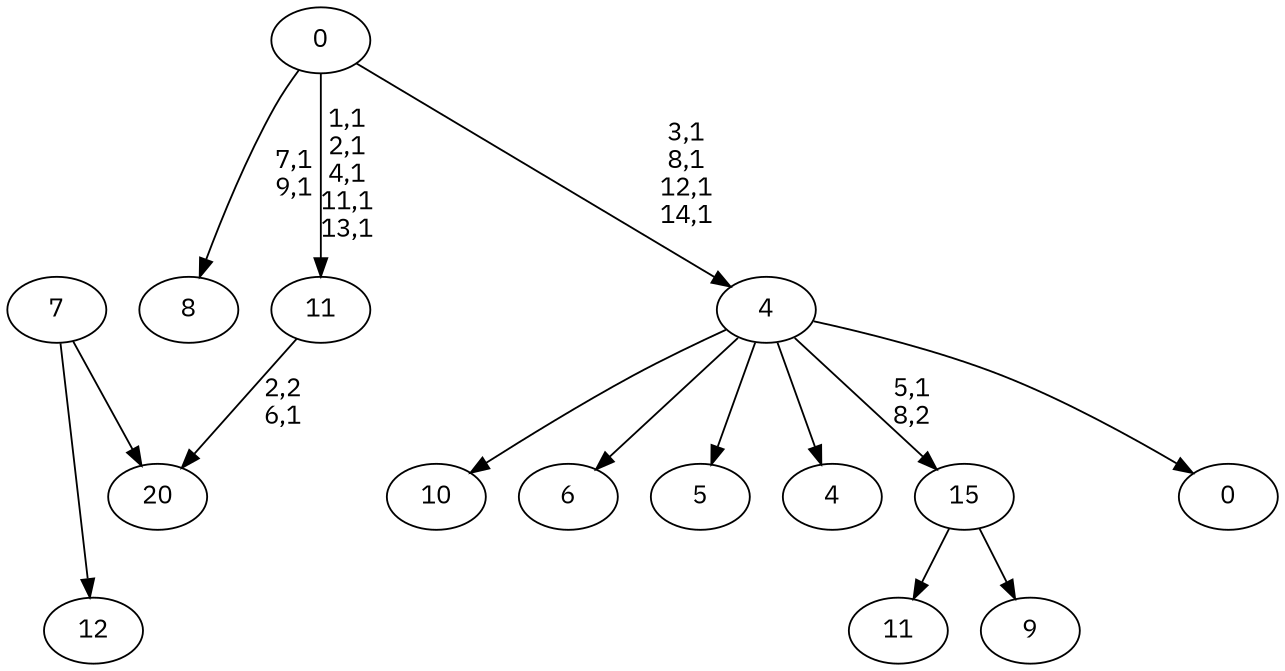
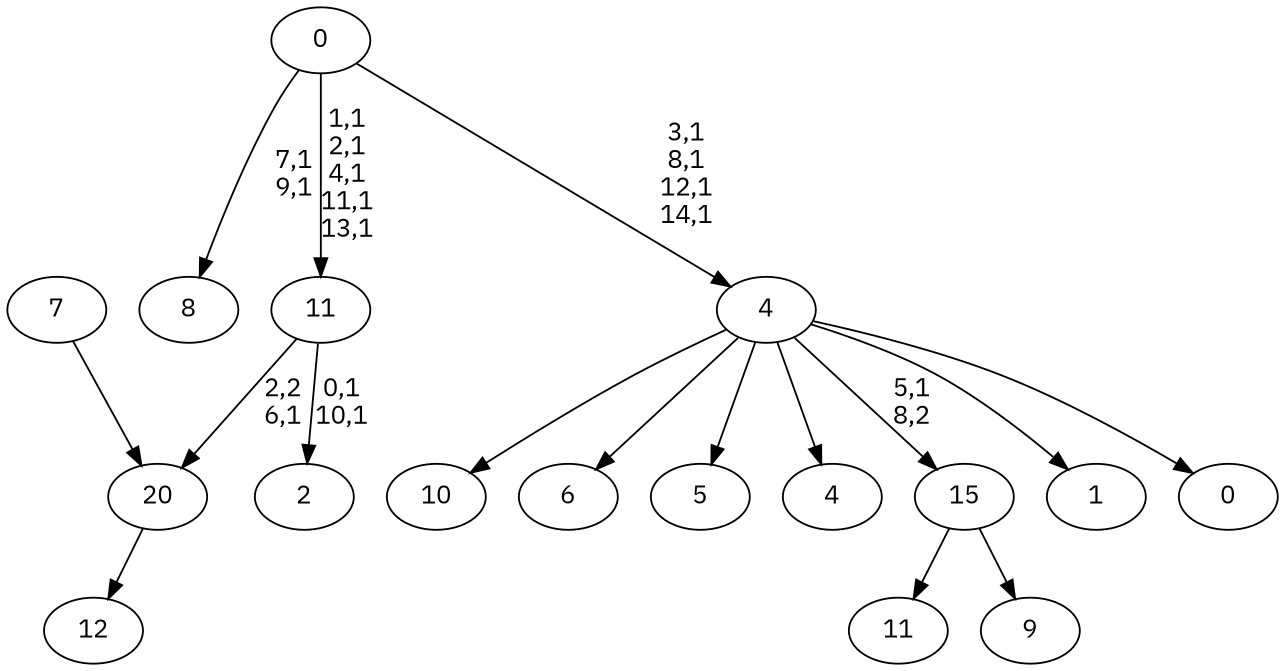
(74, 461) -> (130, 555)
none -> (304, 497)
none -> (1096, 497)
